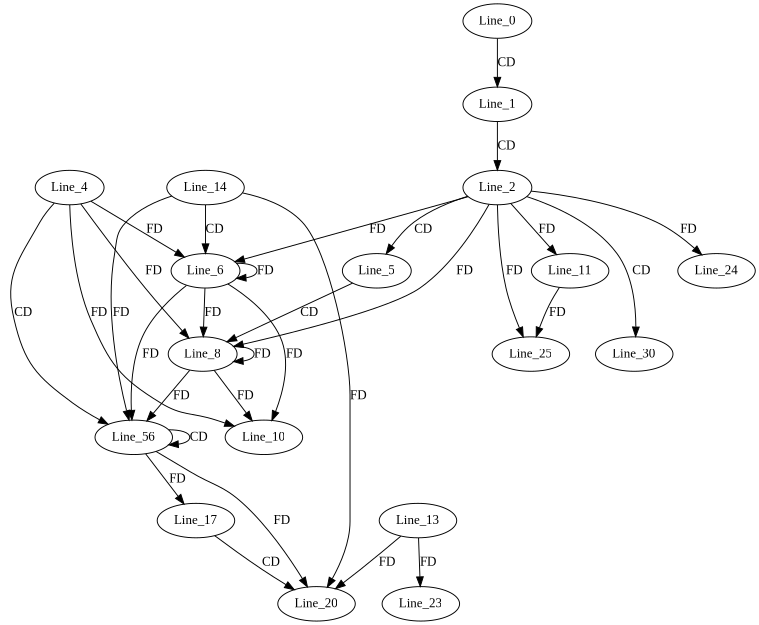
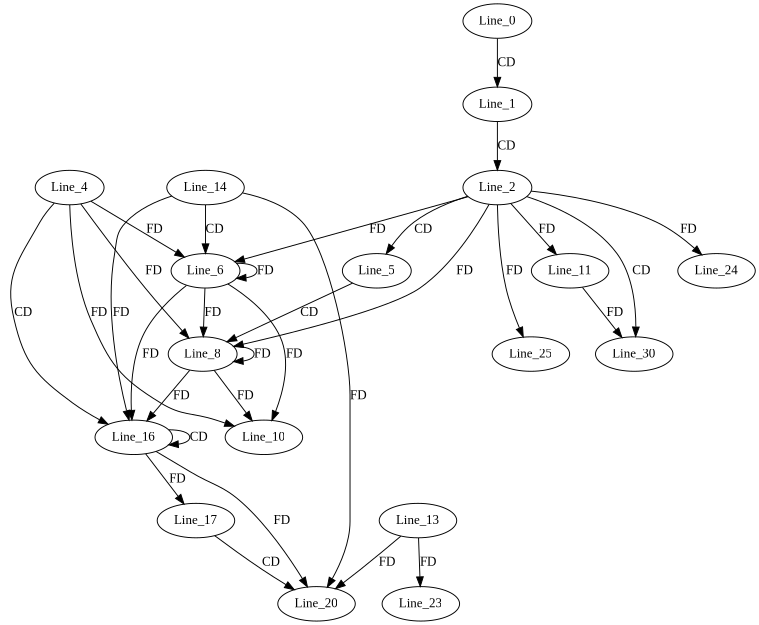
(548, 307) -> (599, 309)
(134, 437) -> (134, 437)
